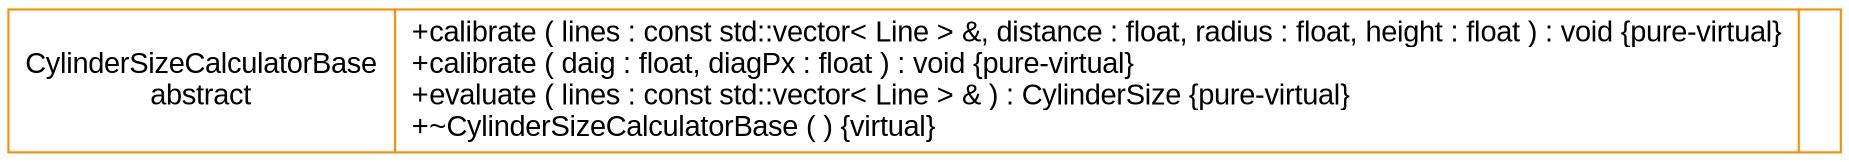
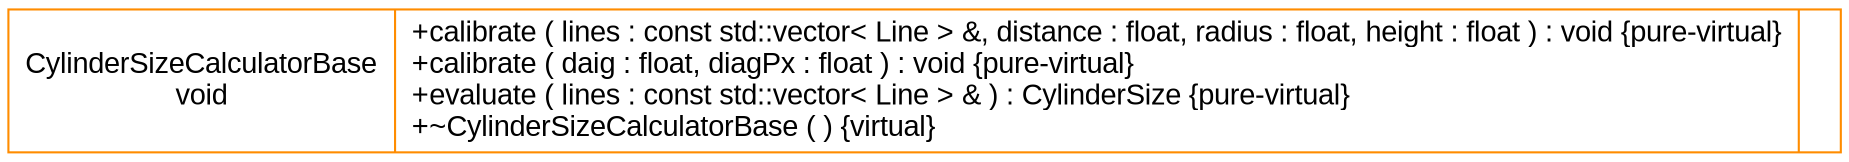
(202, 96) -> (202, 96)
